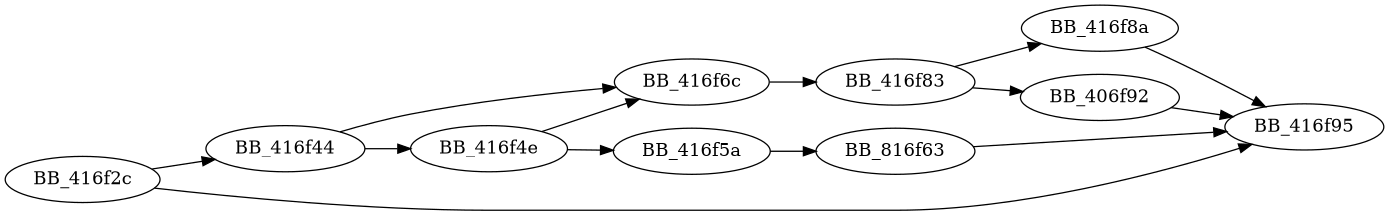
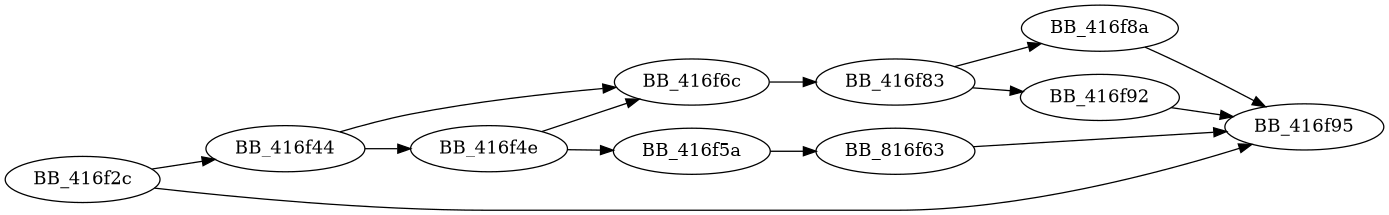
(1100, 97) -> (1100, 97)
